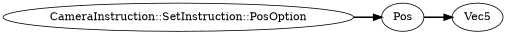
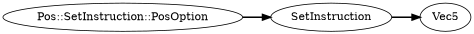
(178, 17) -> (123, 17)
(403, 17) -> (331, 17)
